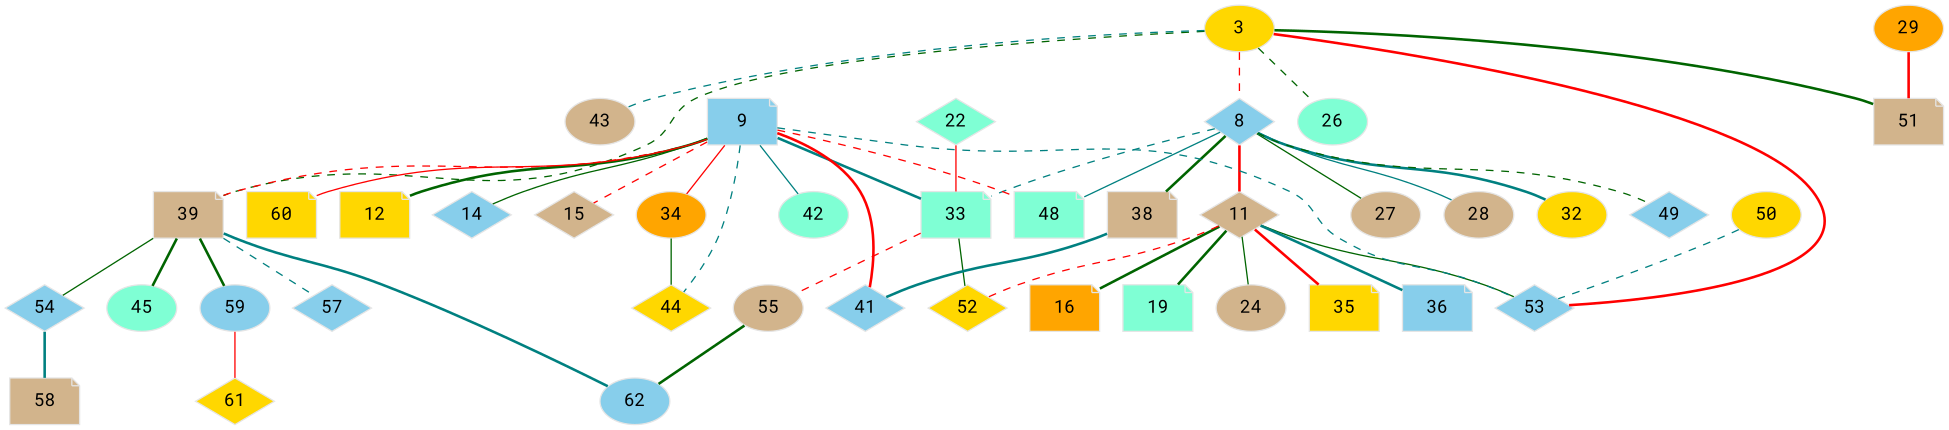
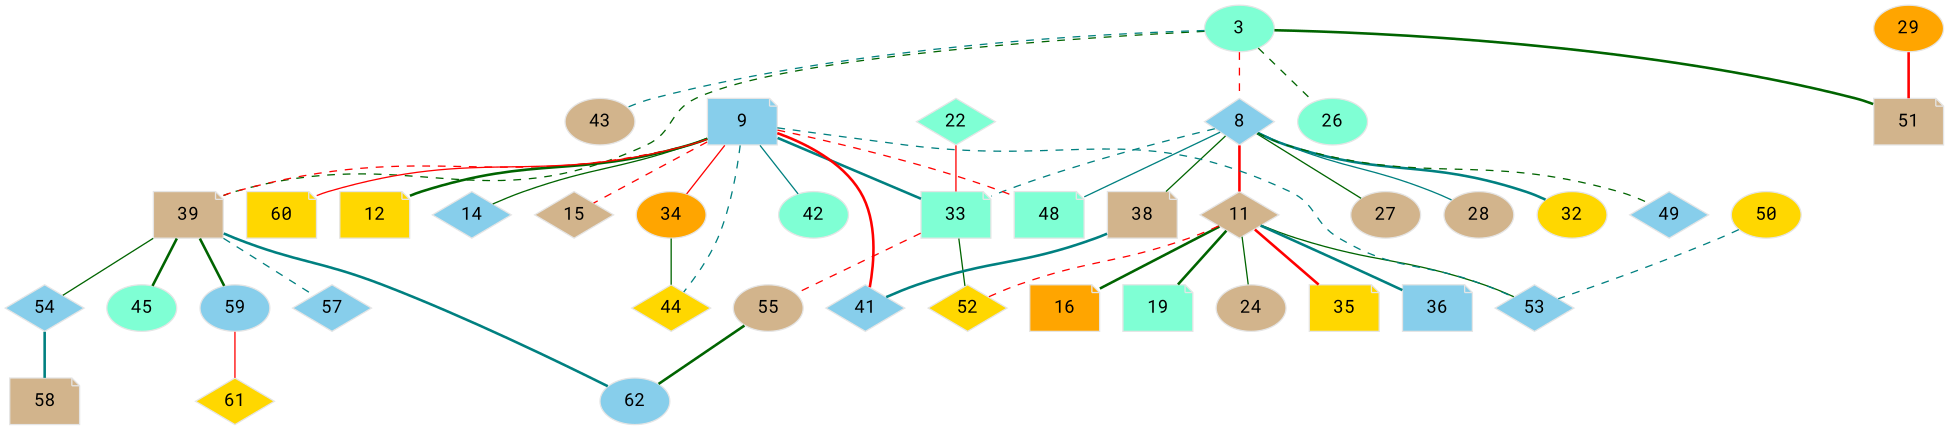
(1239, 28) -> (1239, 28)
(1704, 128) -> none
(1193, 167) -> (1193, 167)
